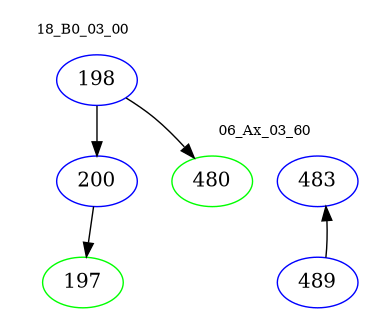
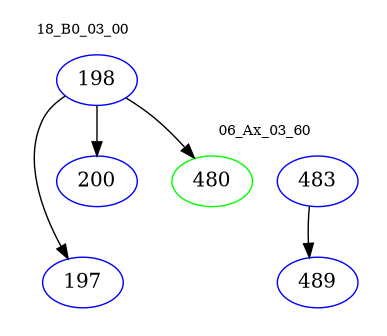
(91, 225) -> (35, 168)
(327, 239) -> (308, 225)
(83, 283) -> (83, 283)
